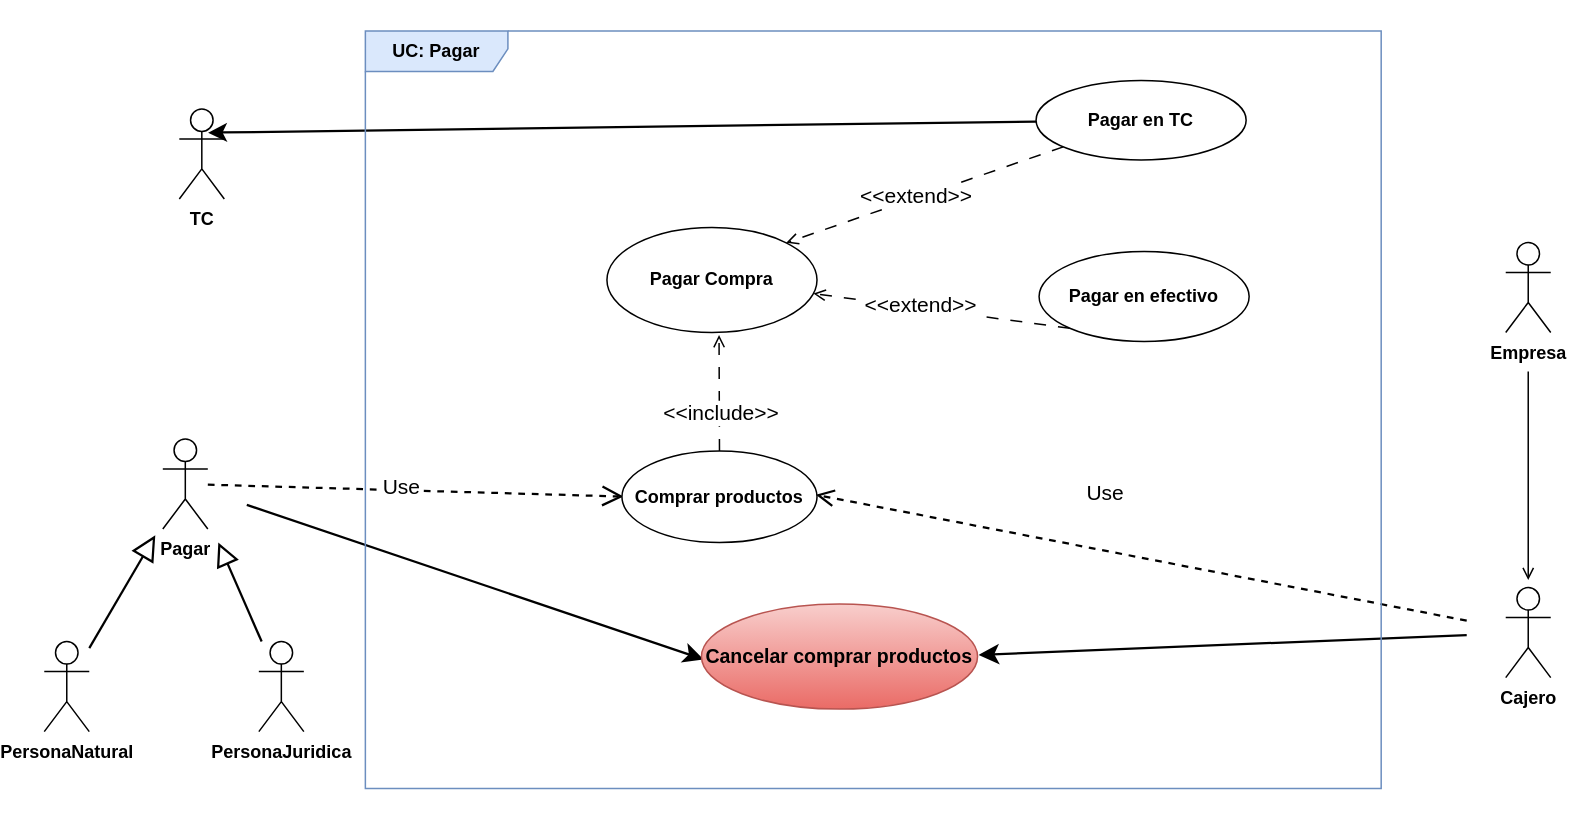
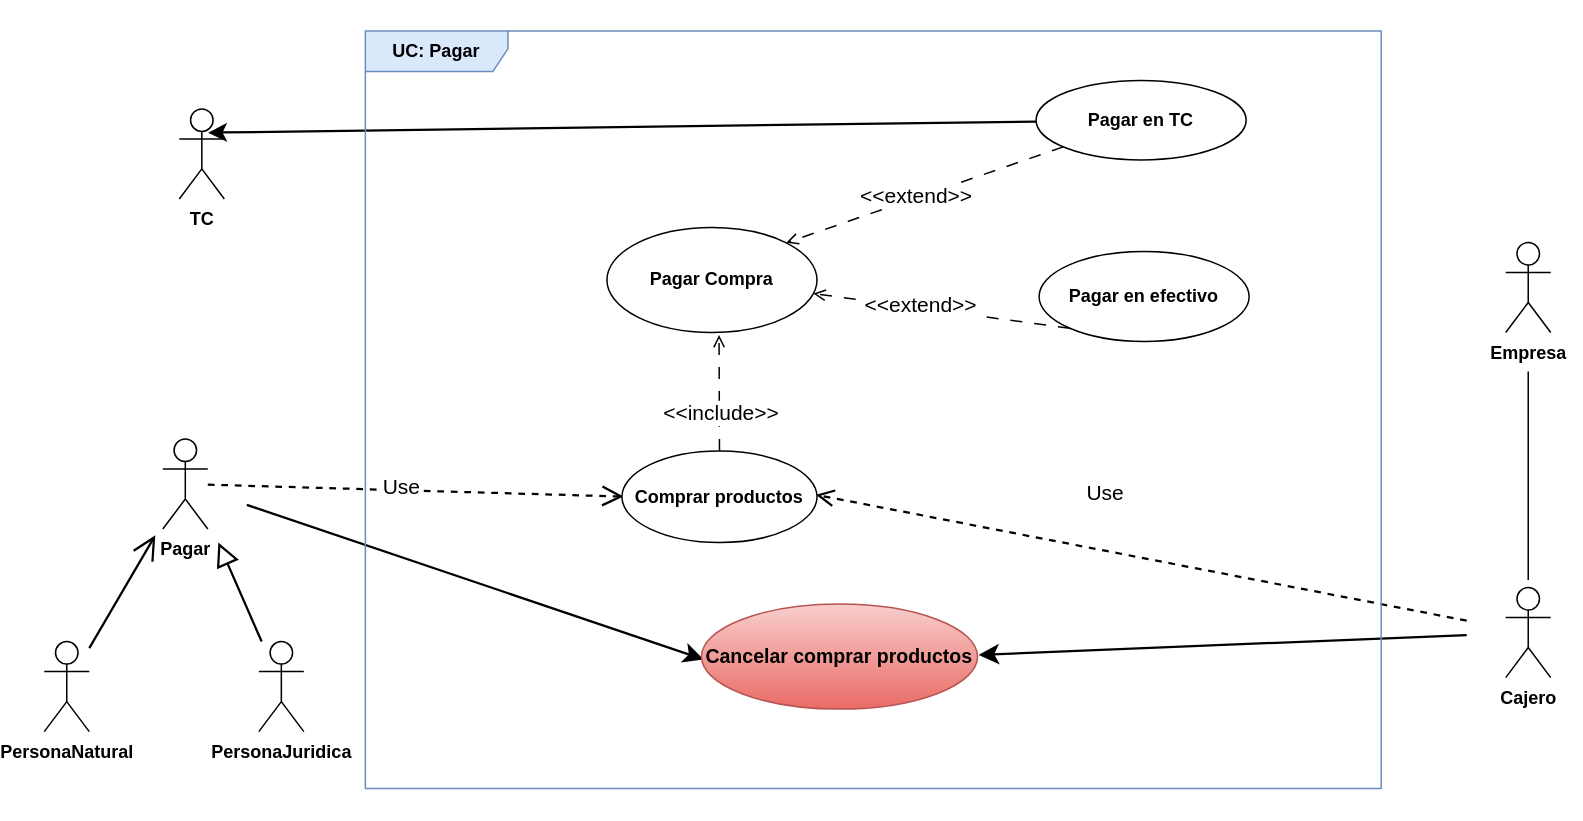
(142, 557) -> (147, 549)
(1528, 573) -> (1528, 575)
